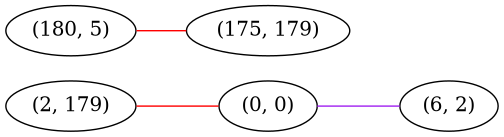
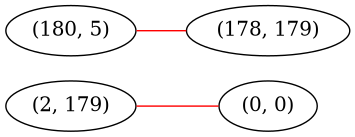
(268, 31) -> (268, 31)
(449, 106) -> none
